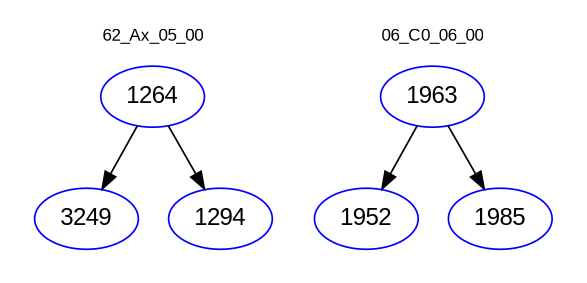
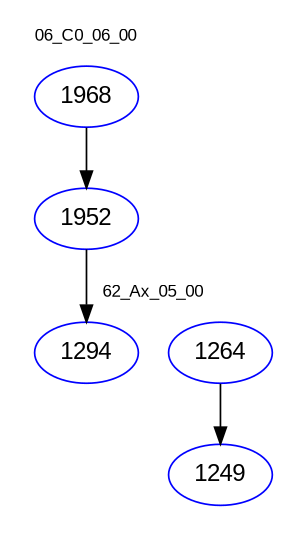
(432, 97) -> (86, 97)
(182, 150) -> (86, 287)
(86, 219) -> (220, 475)
(500, 219) -> none
